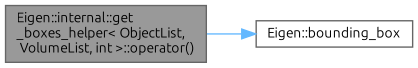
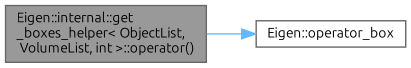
(334, 34) -> (331, 34)
